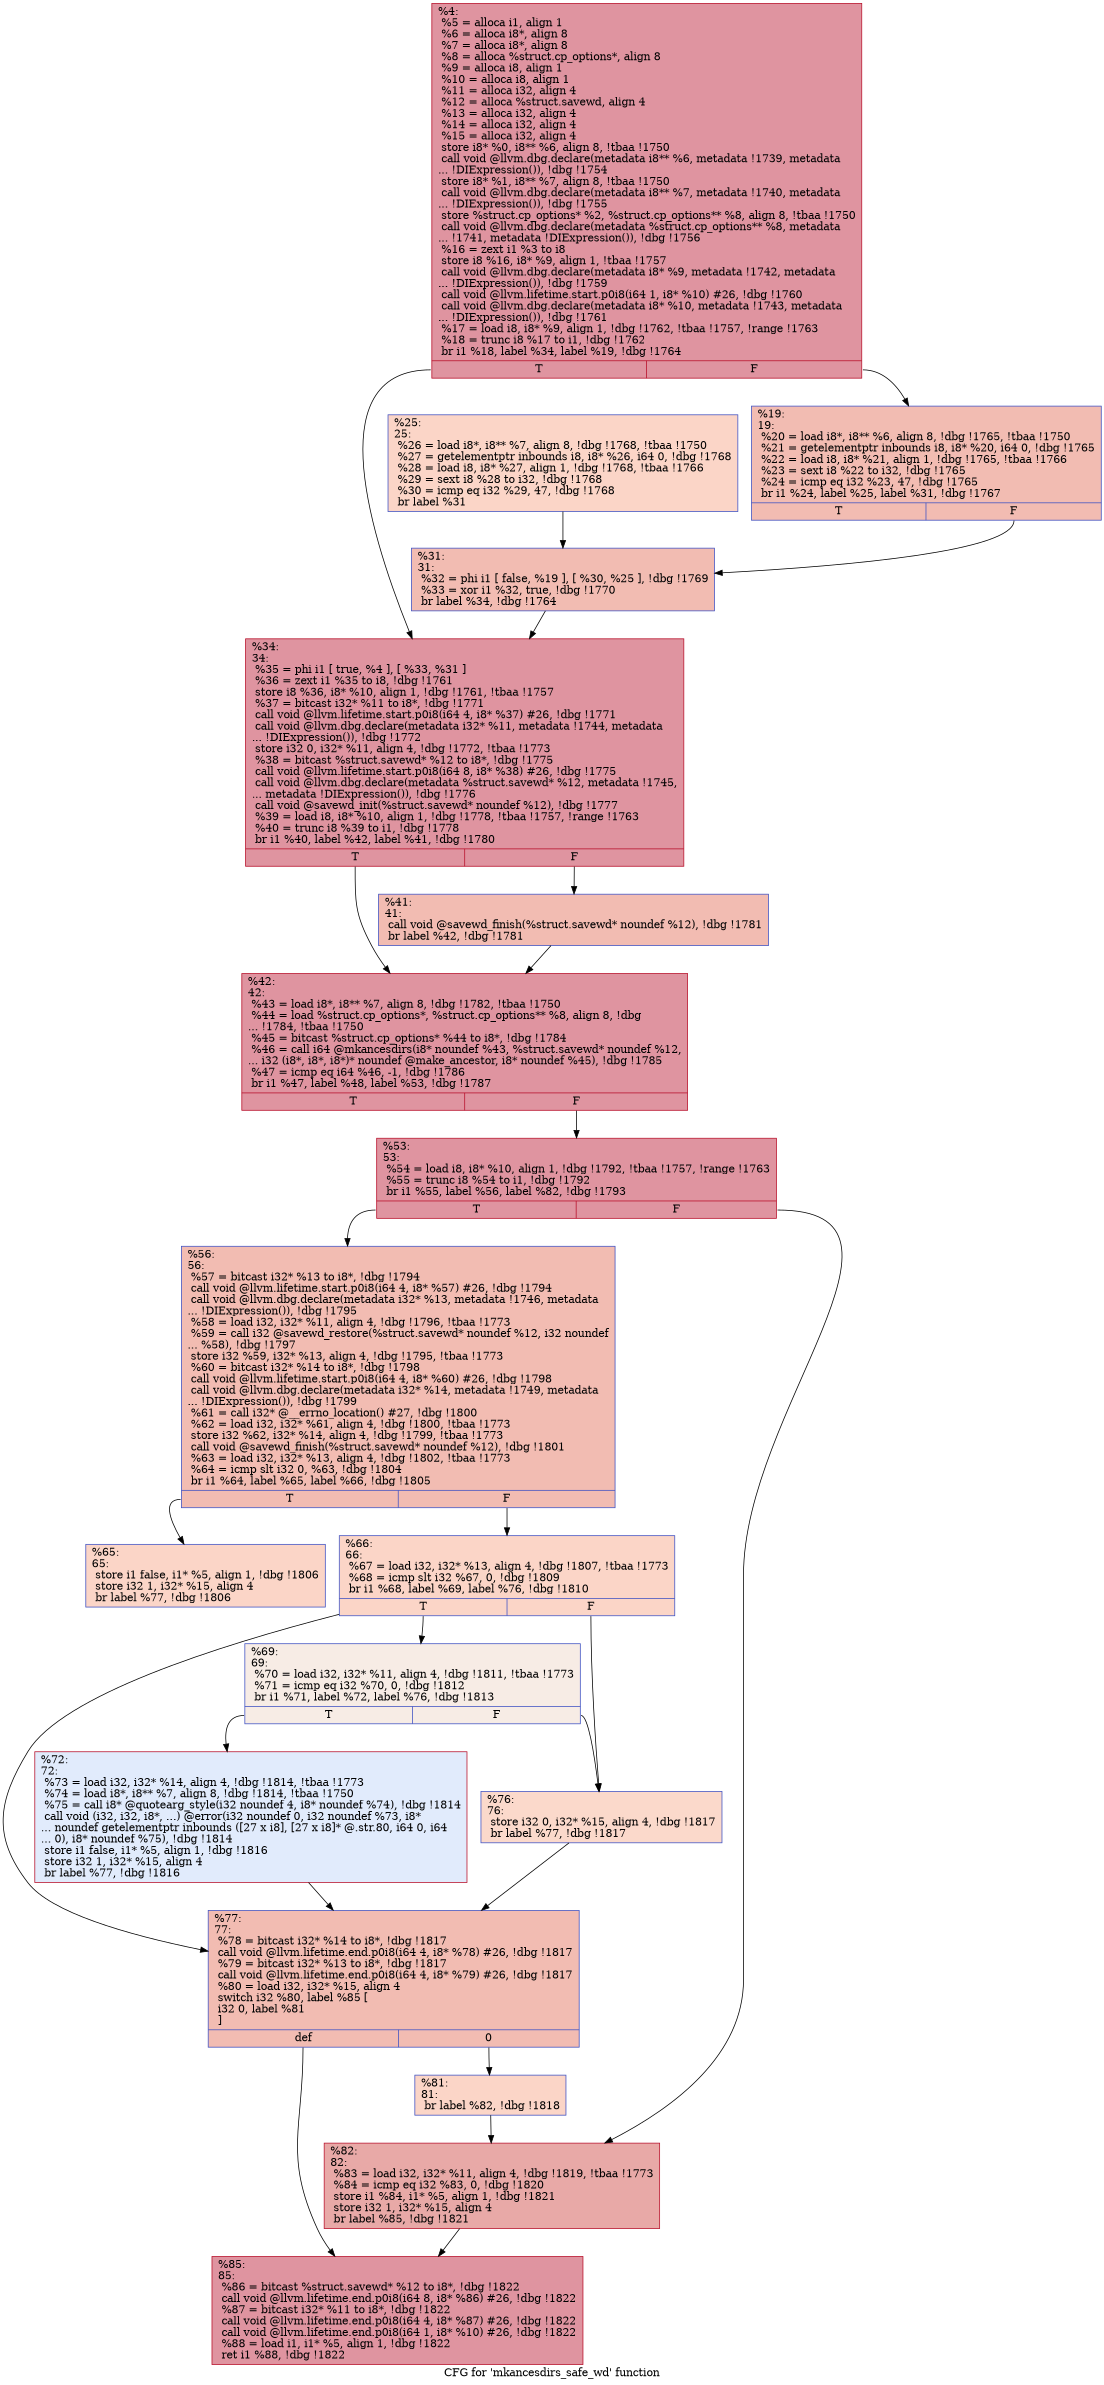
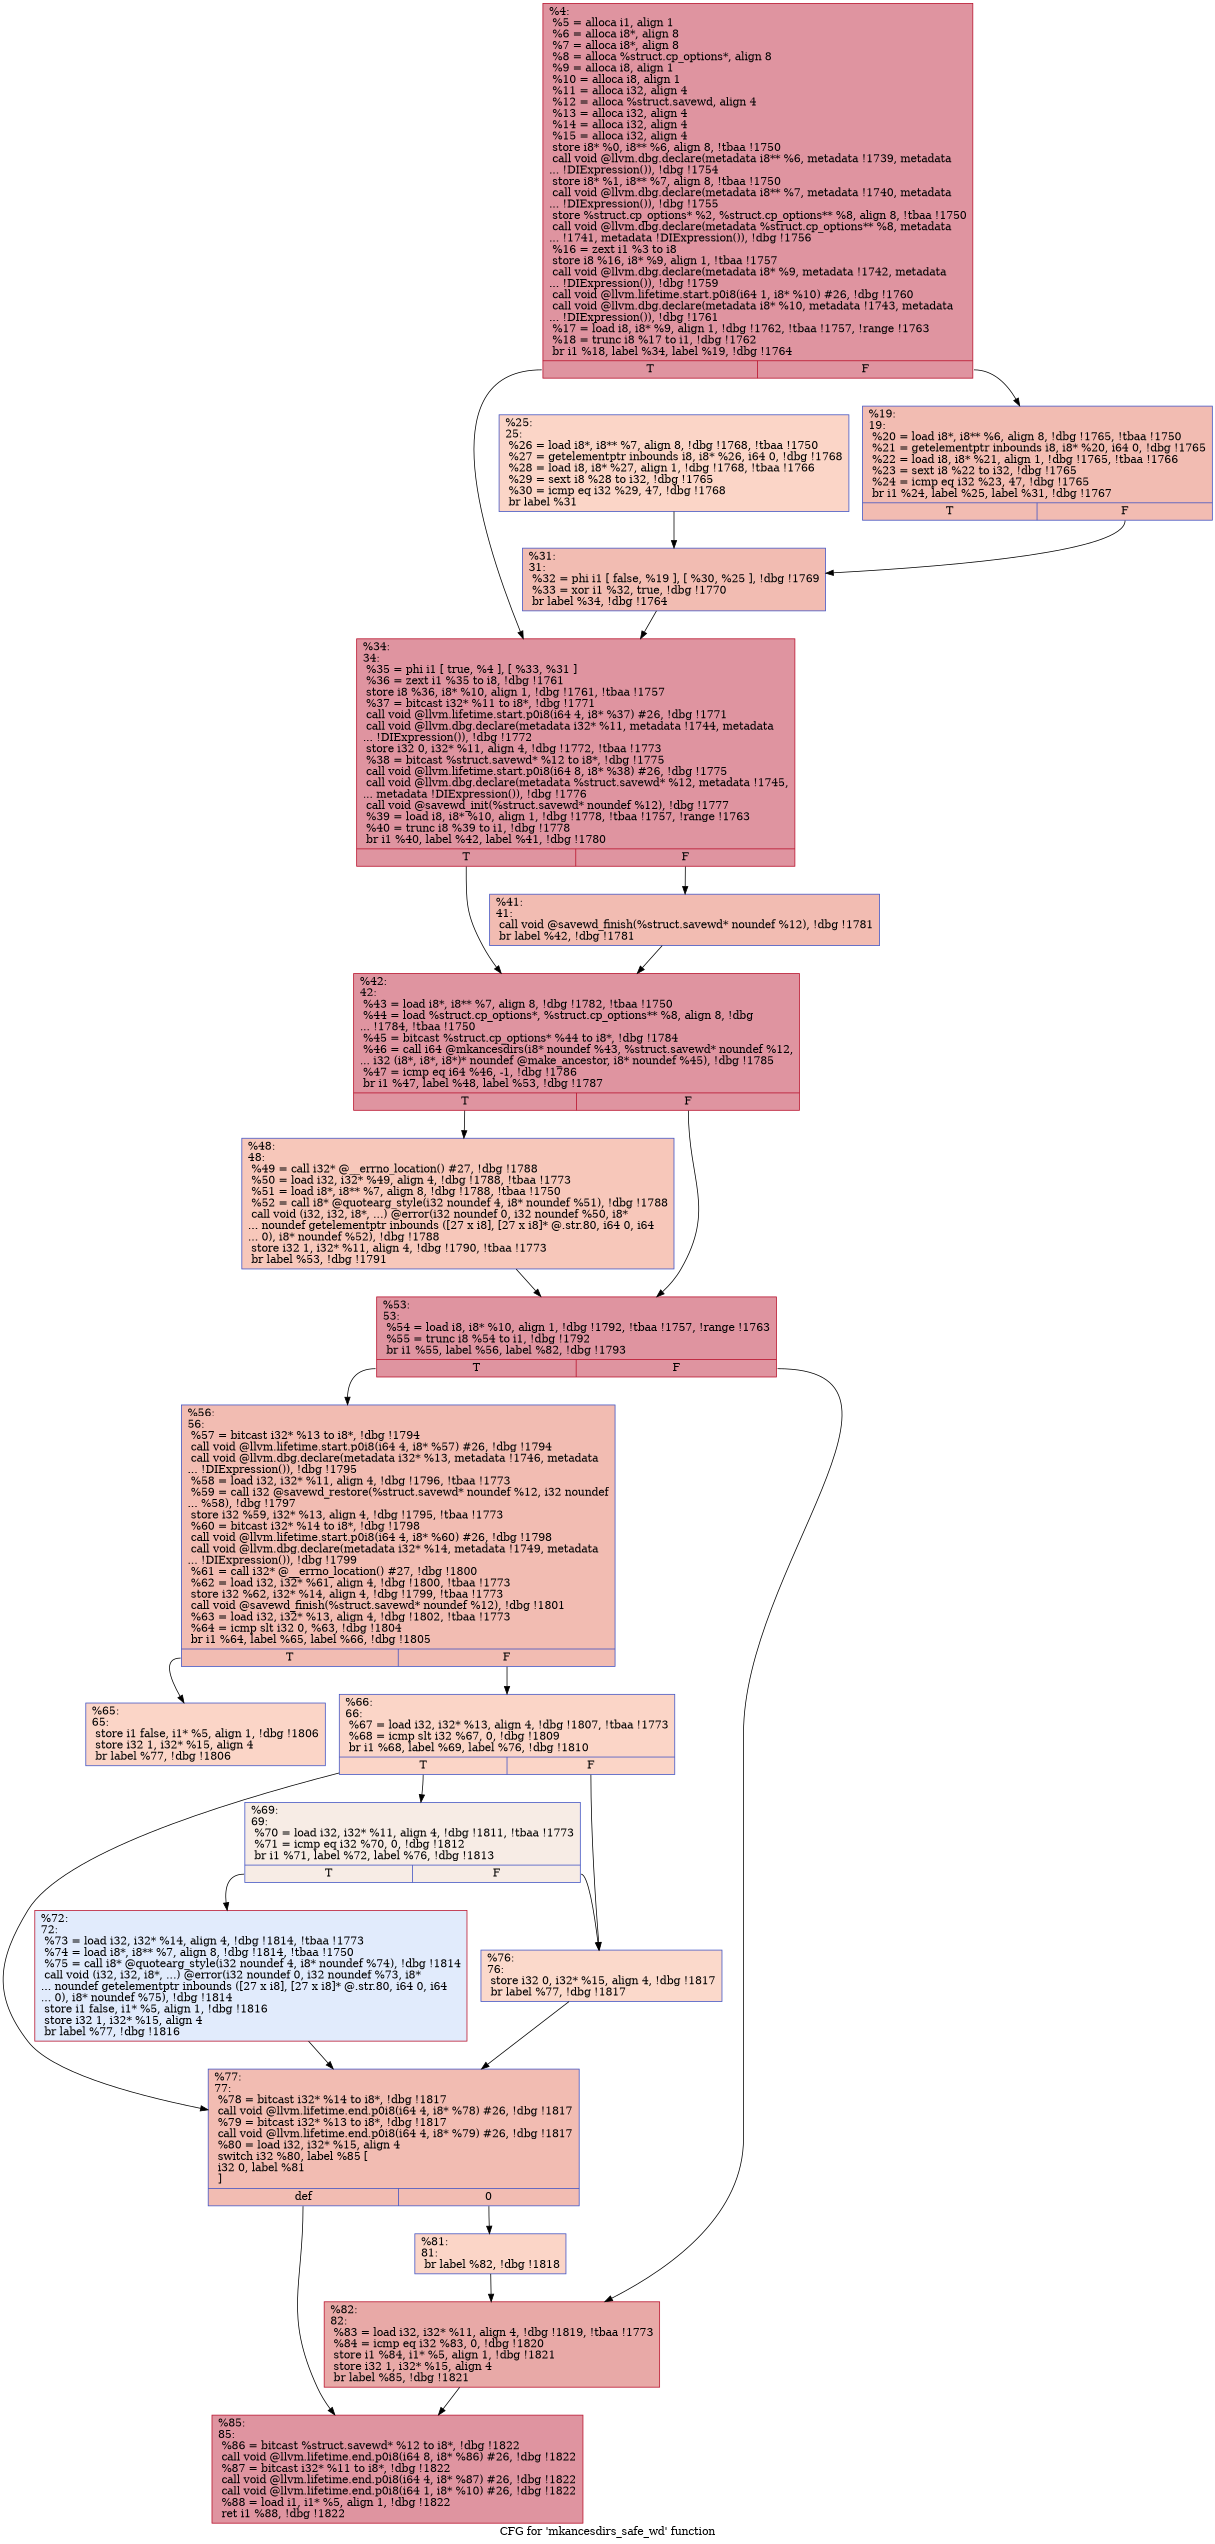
(498, 480) -> (609, 480)
none -> (458, 1204)
